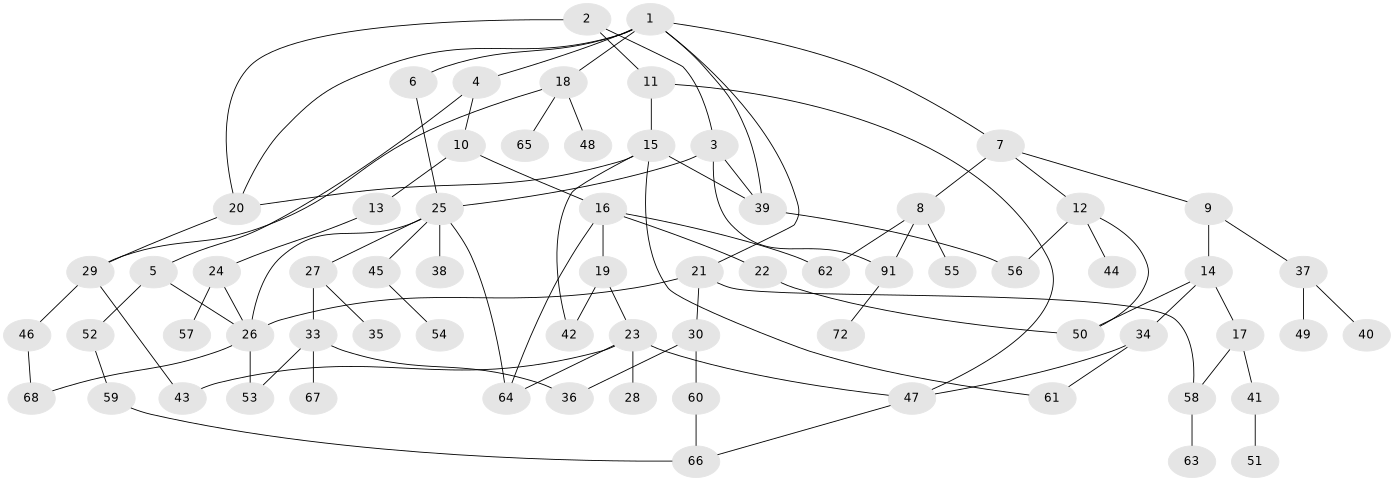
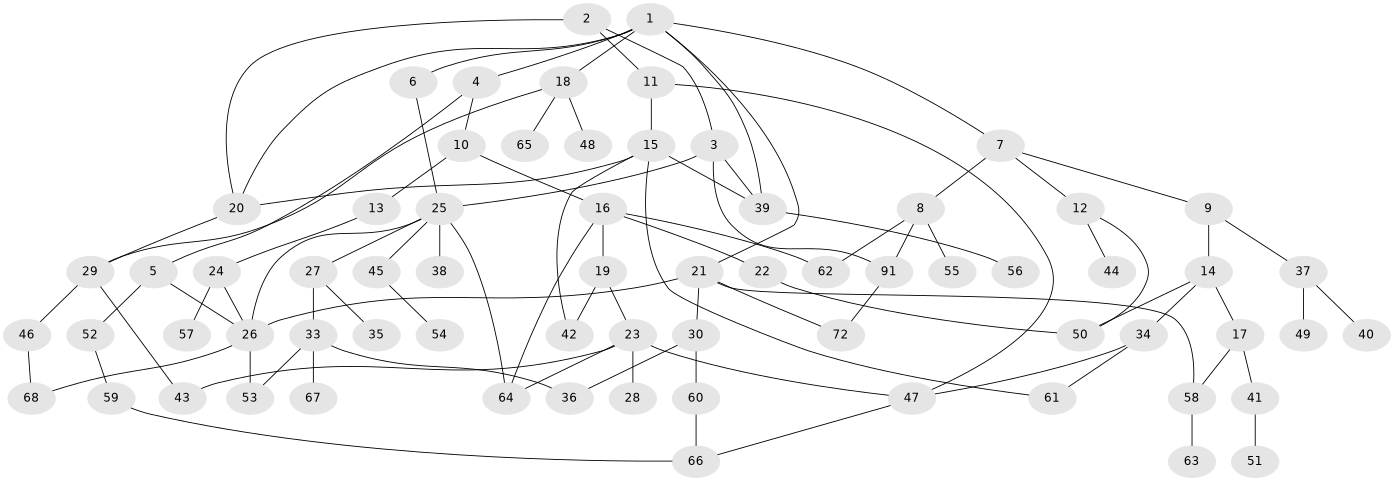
(1048, 241) -> none
none -> (769, 305)
